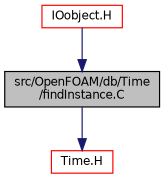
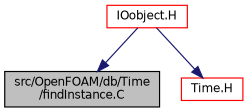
(82, 123) -> (176, 48)
